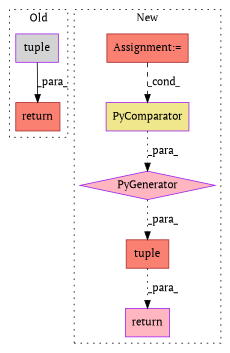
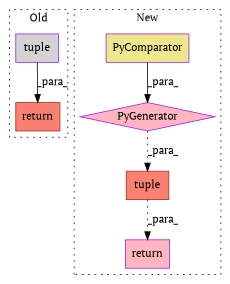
(148, 48) -> none
(148, 147) -> (148, 78)
